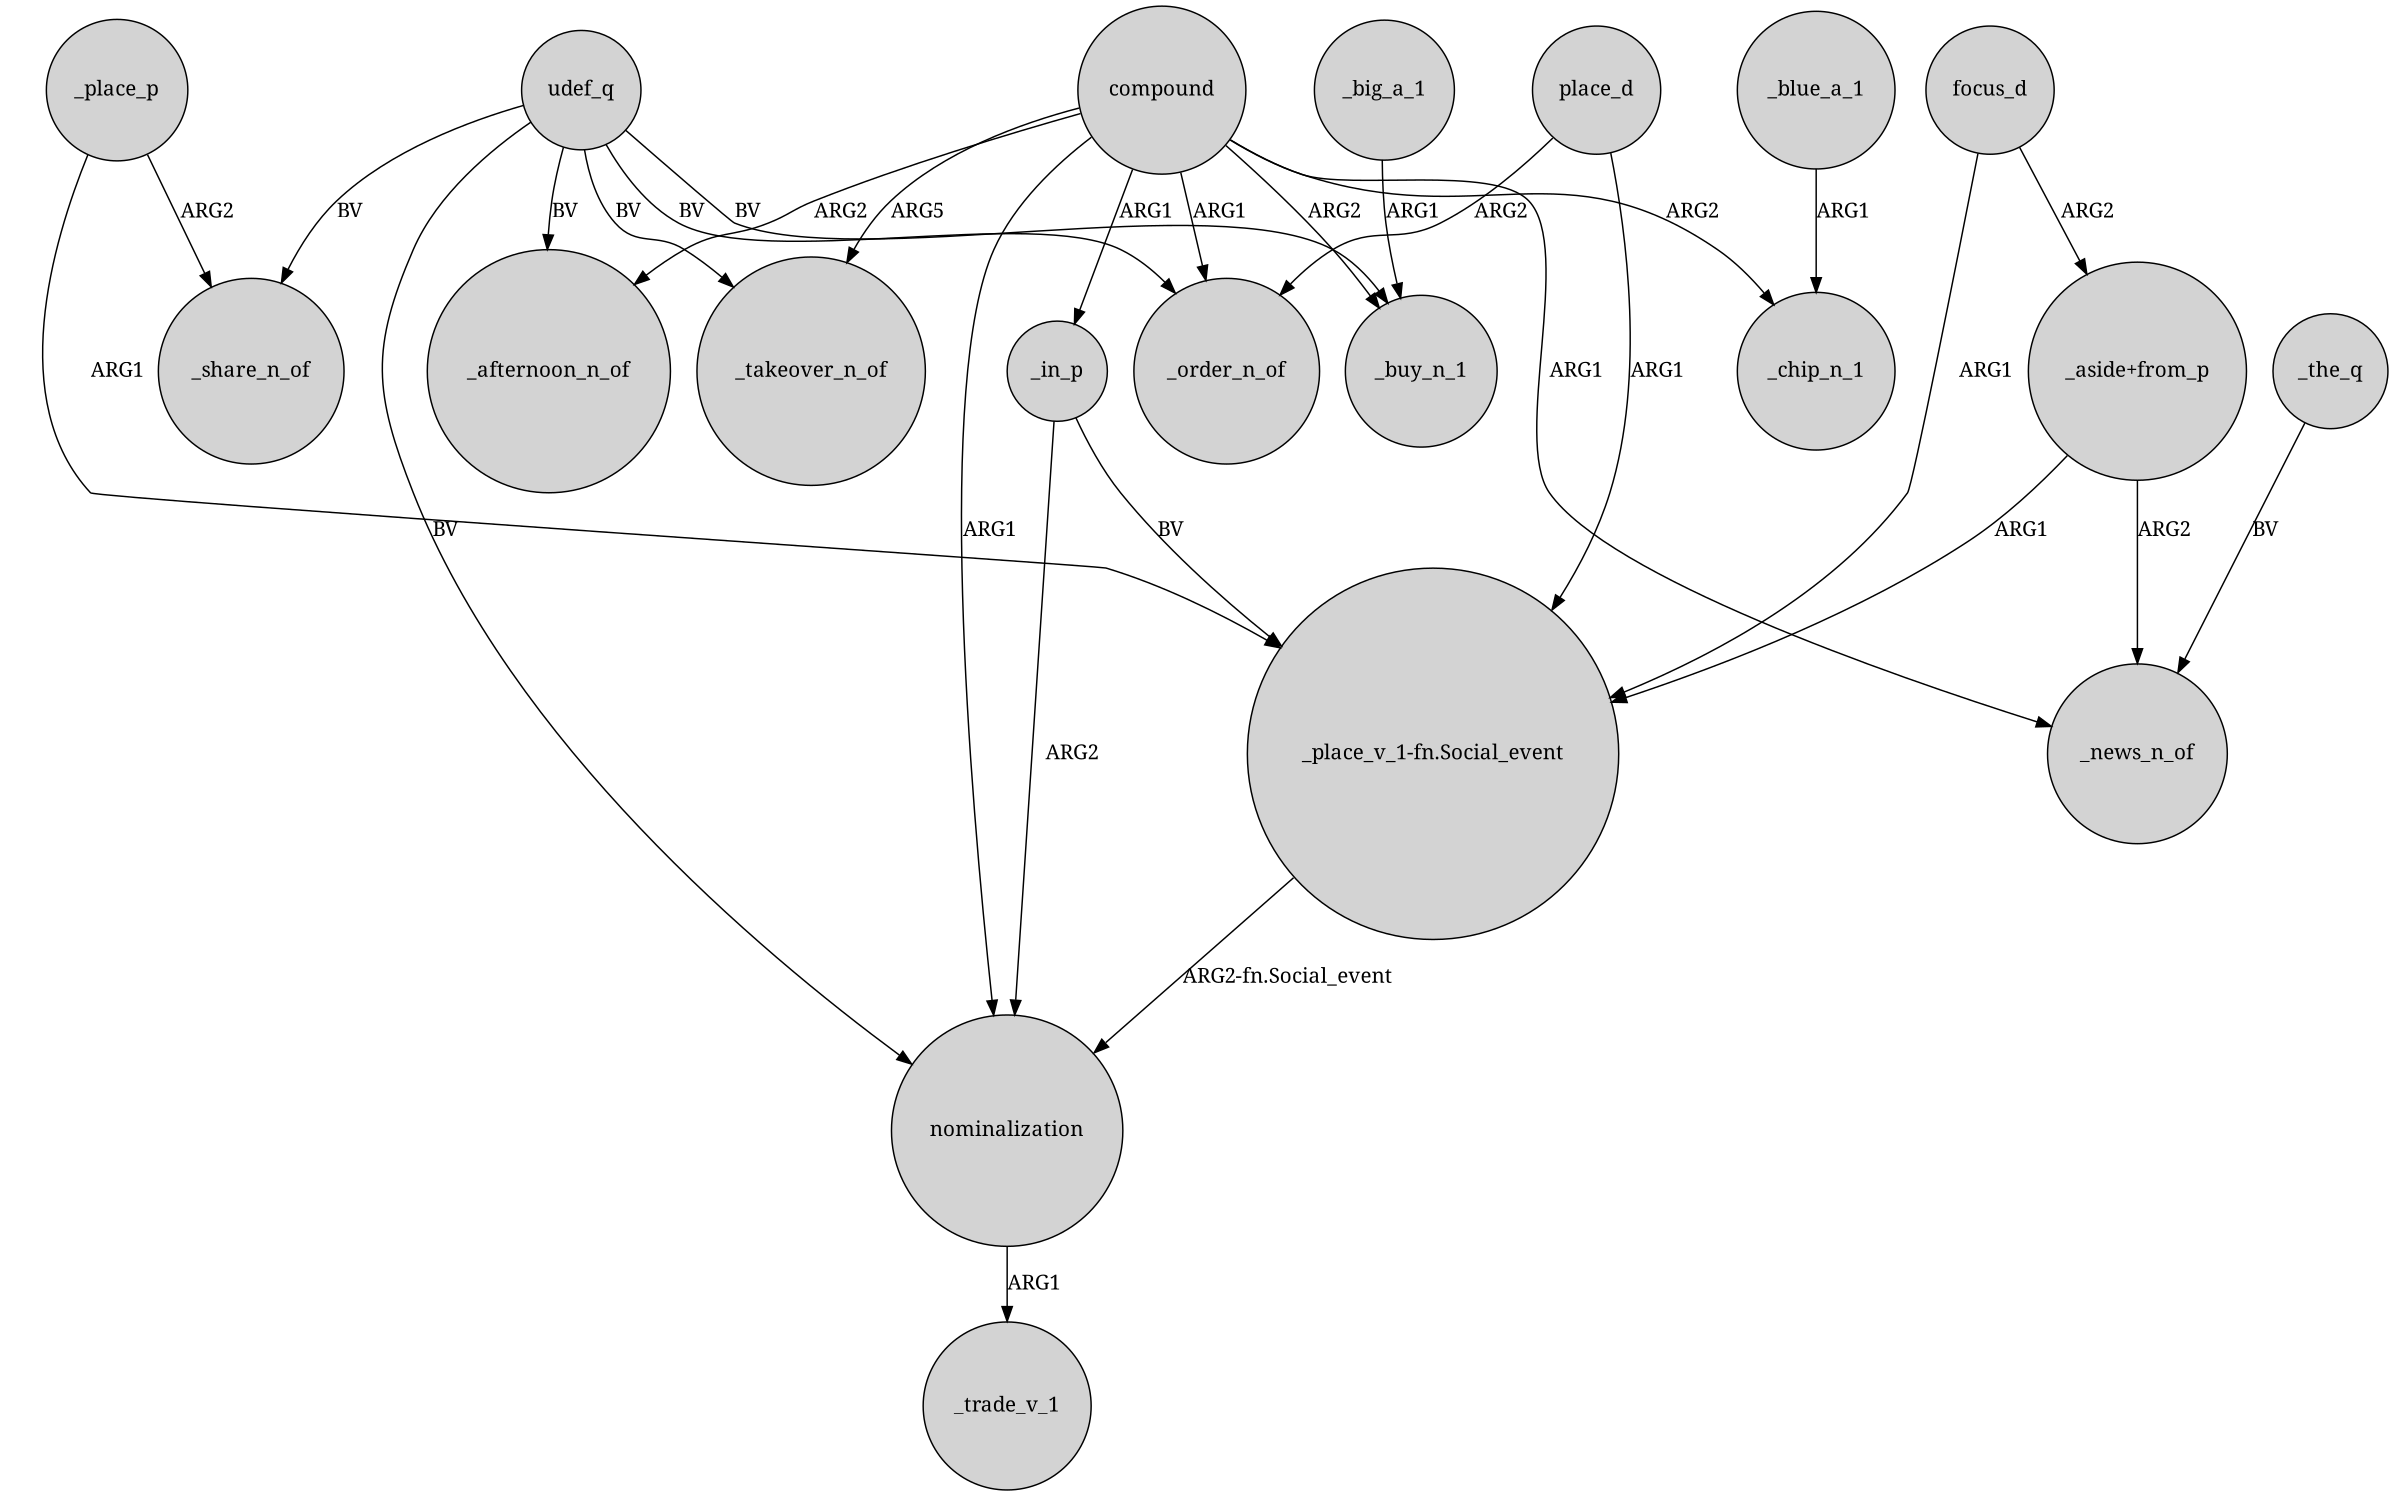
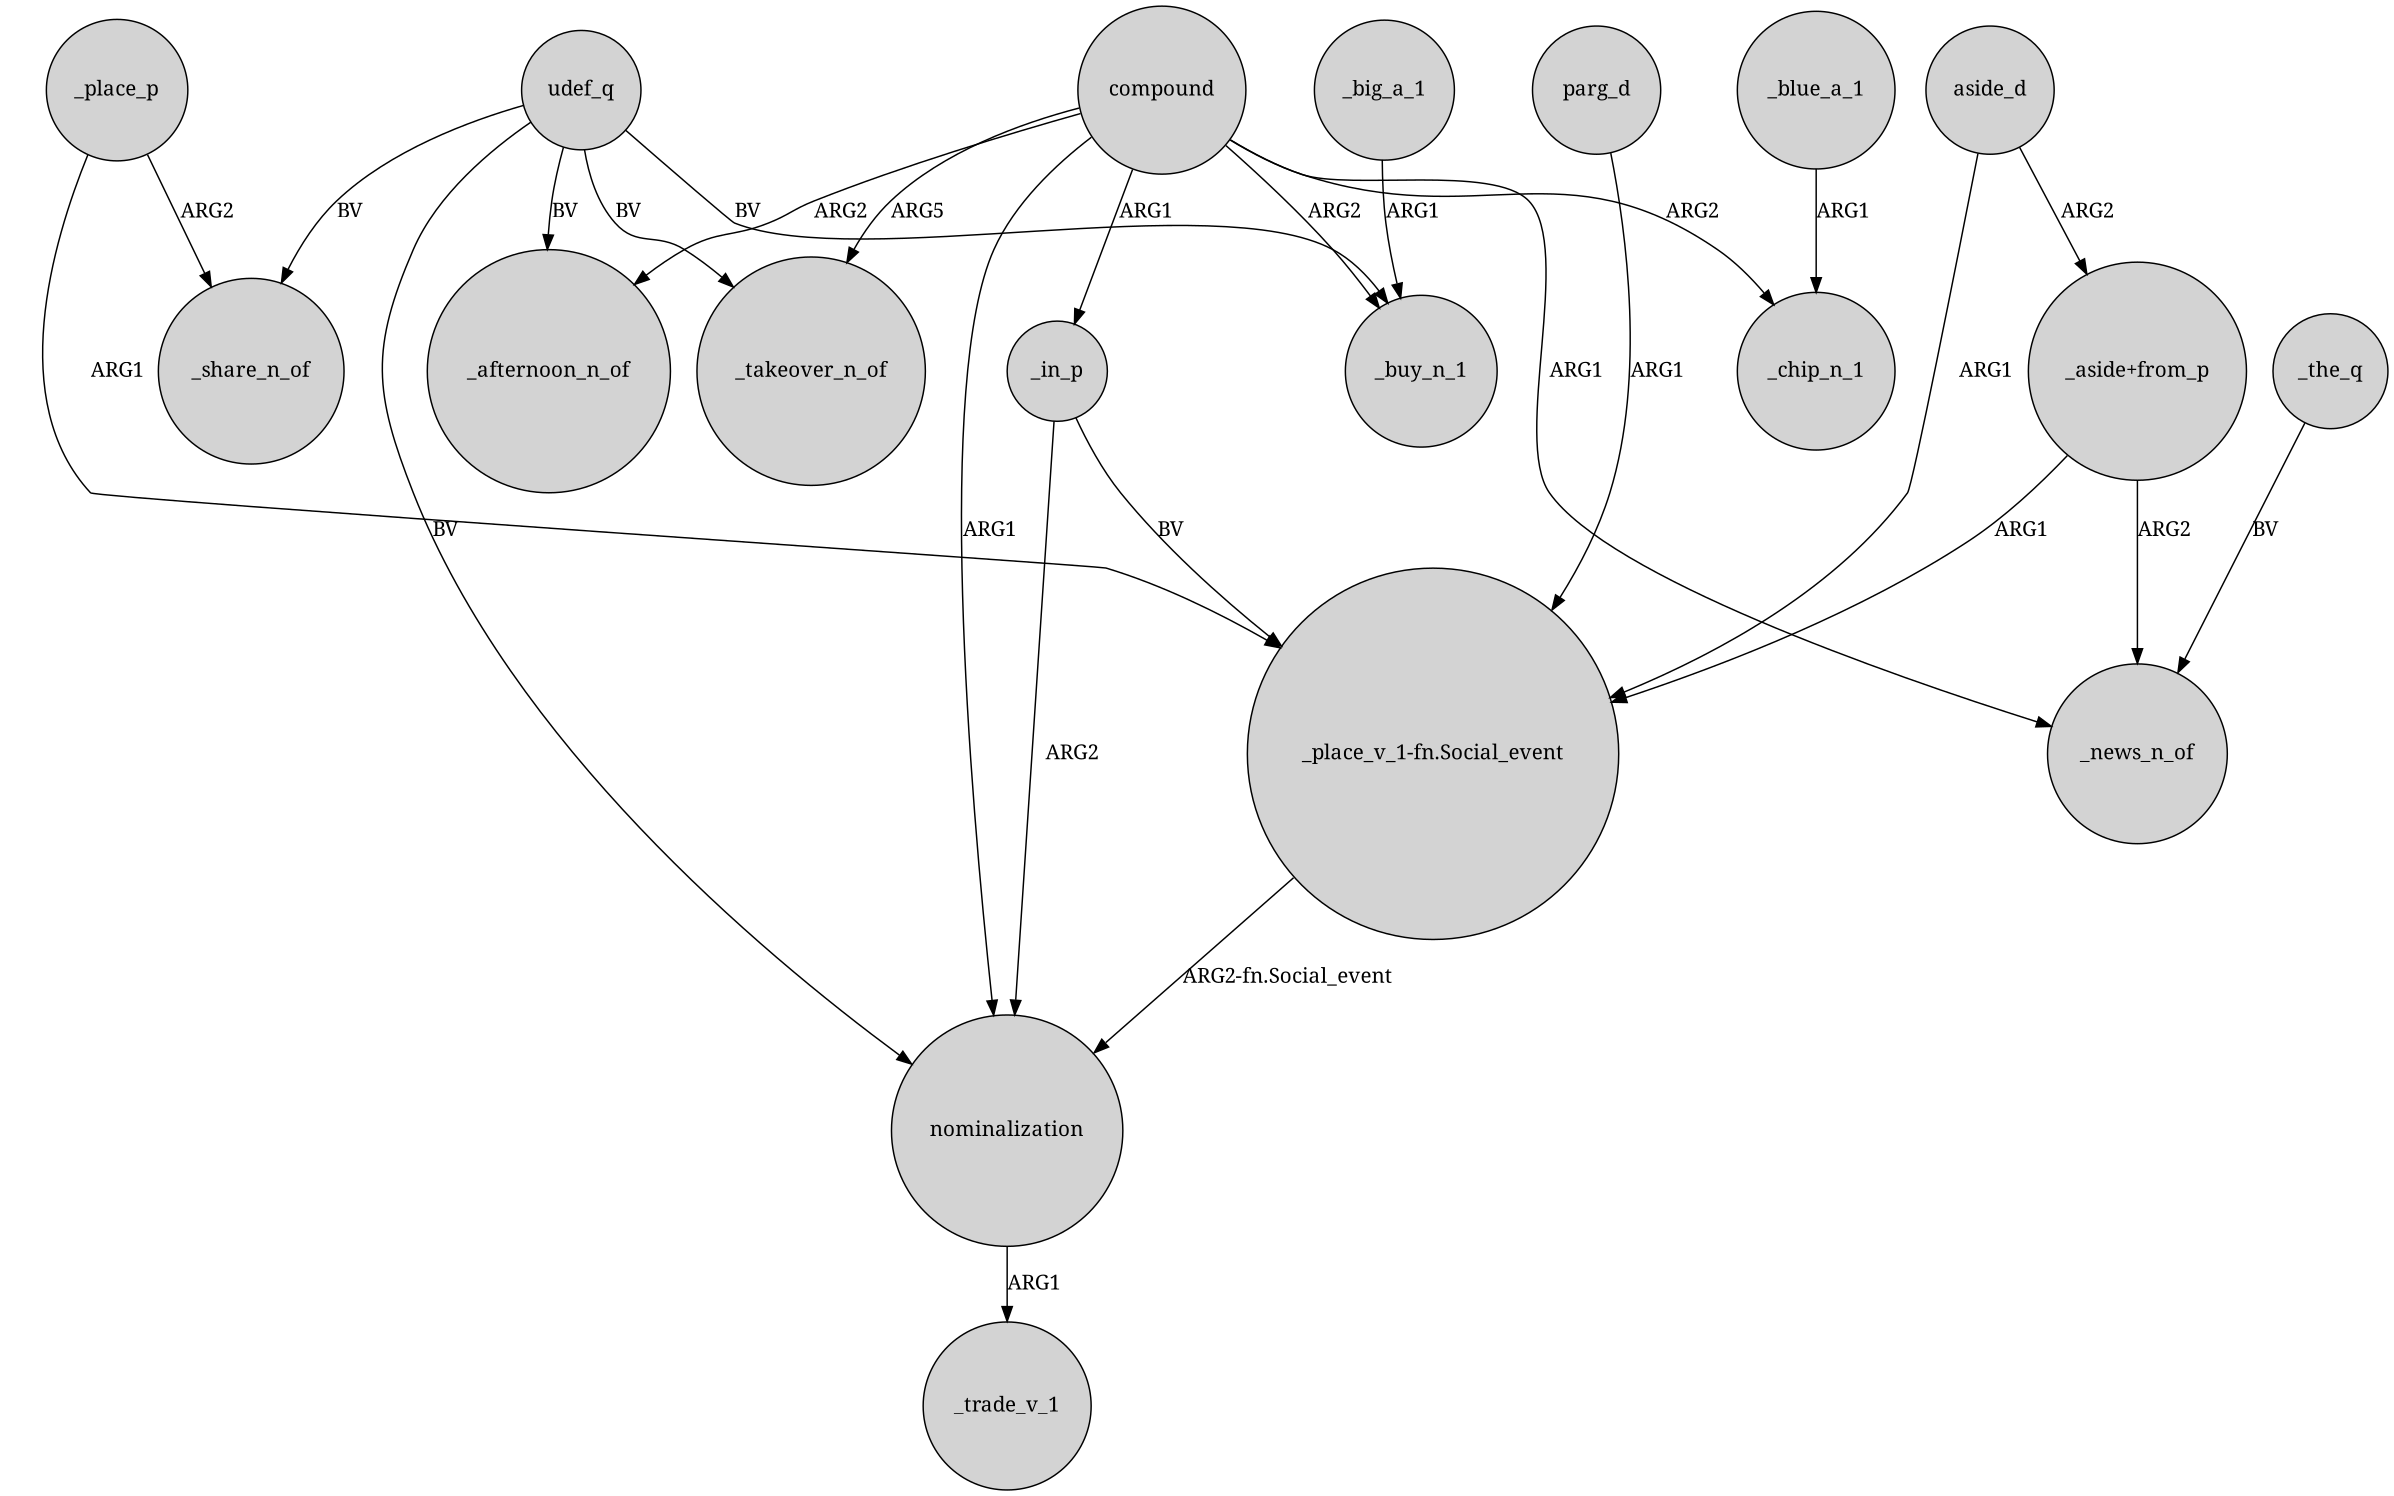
(1597, 90) -> (1597, 90)
(1990, 90) -> (1990, 90)
(1227, 371) -> none
